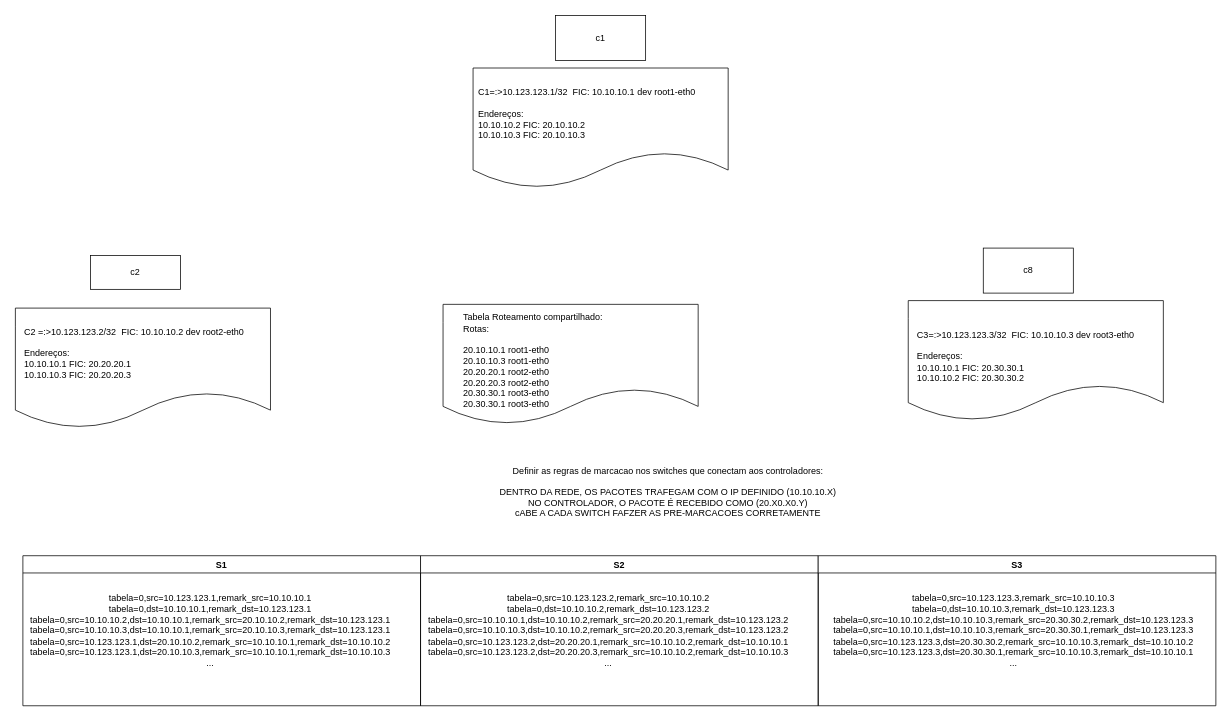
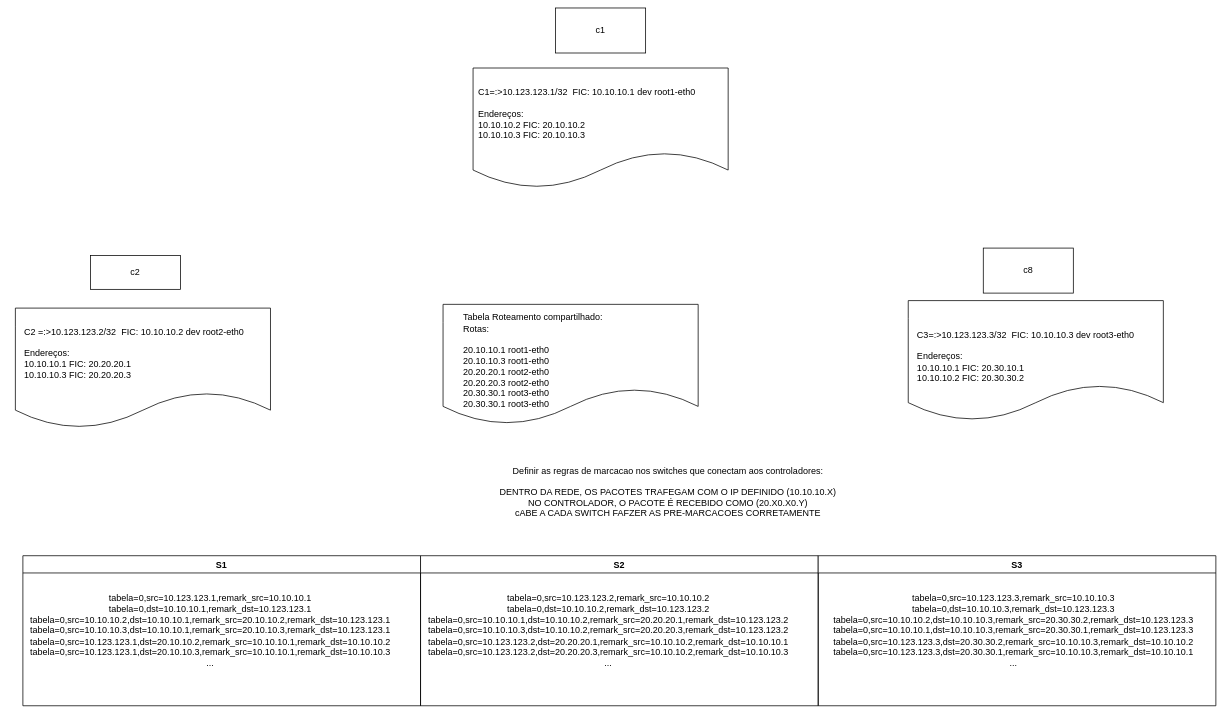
(600, 38) -> (600, 30)
(1032, 357) -> (1032, 357)
